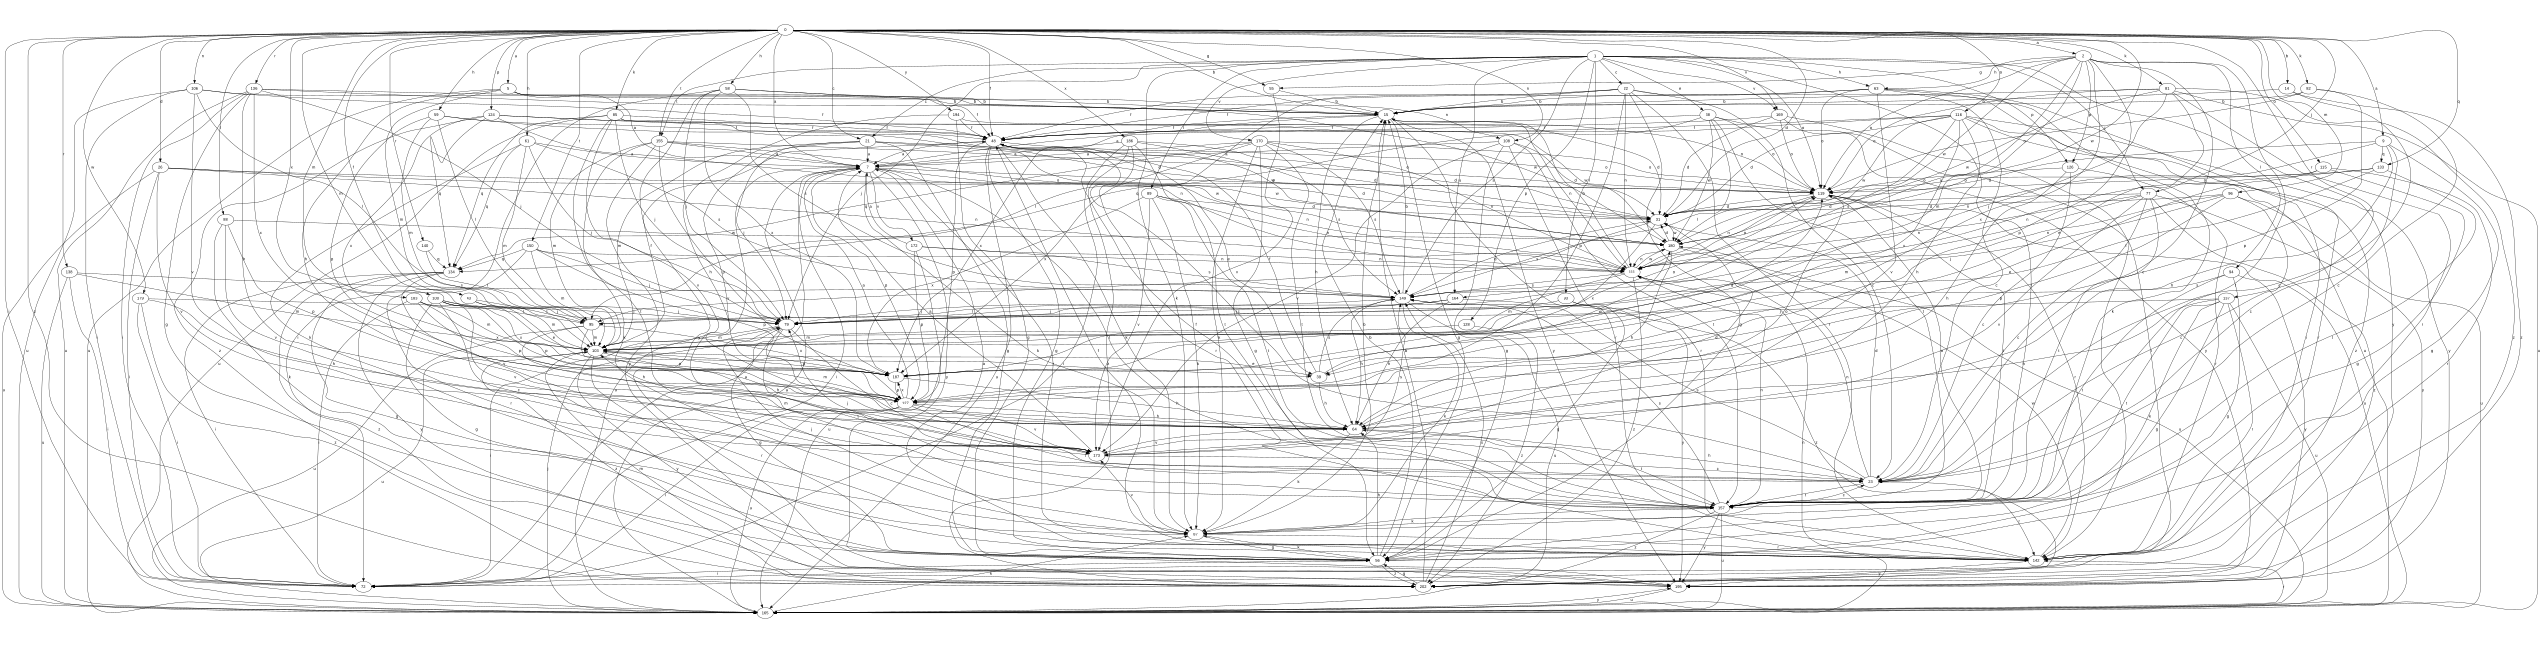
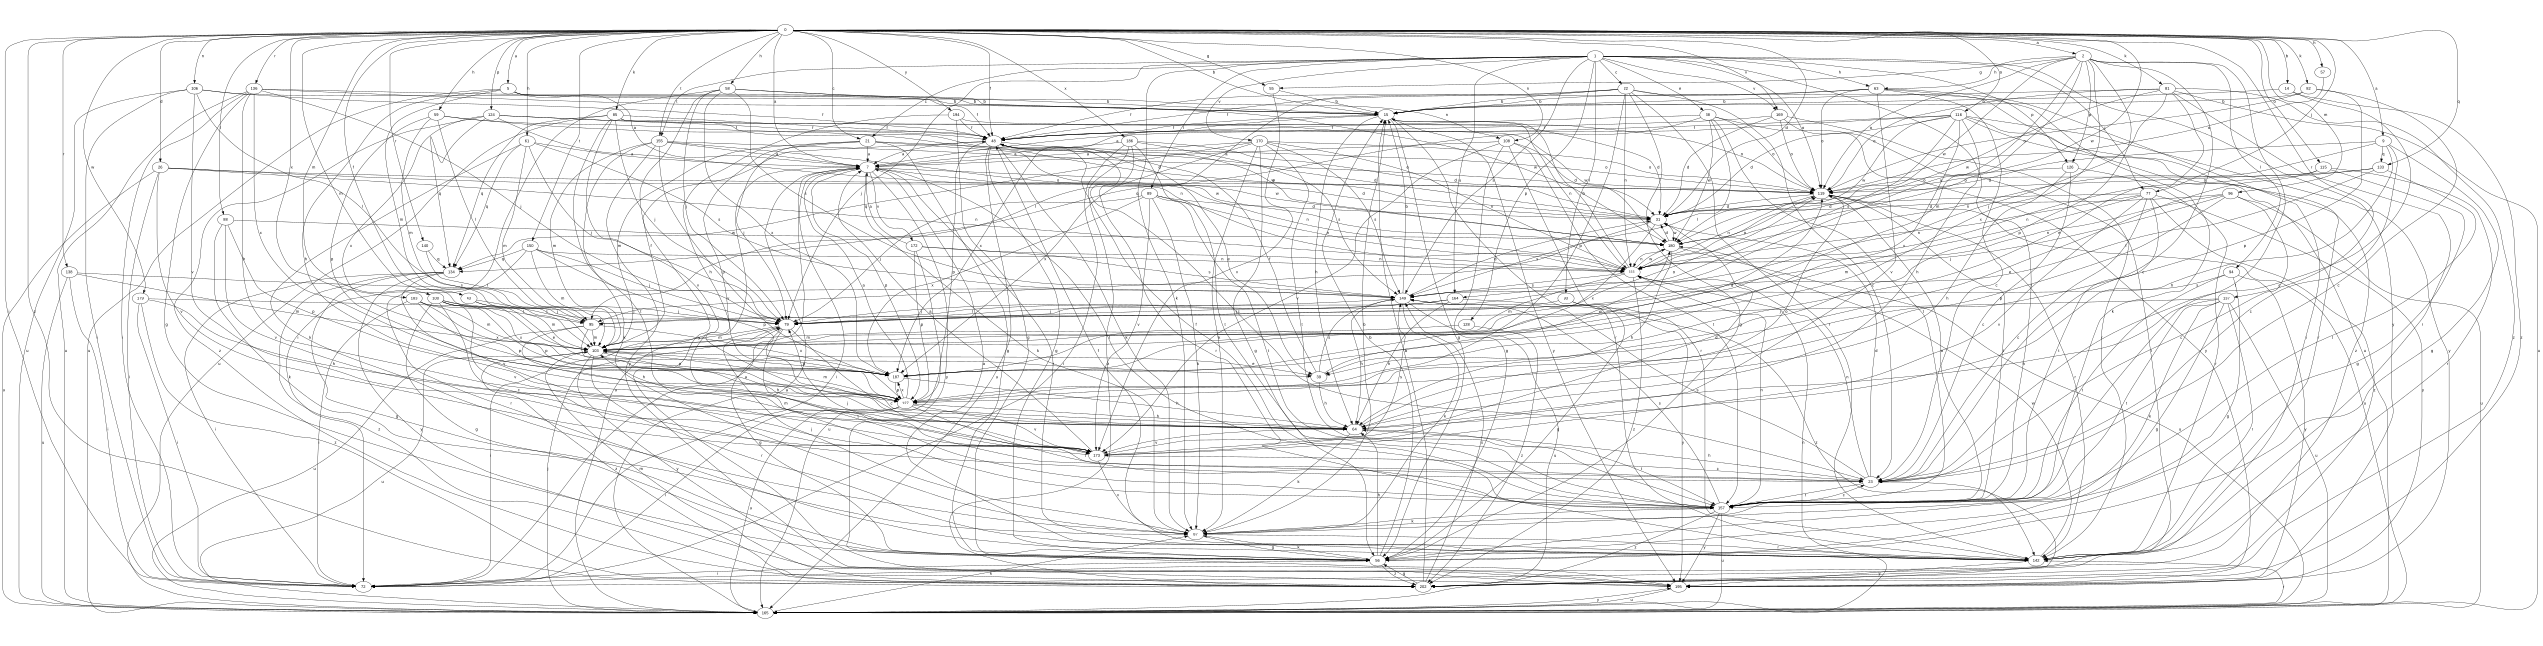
none -> (2323, 72)
none -> (953, 214)
(1139, 509) -> (1130, 512)
